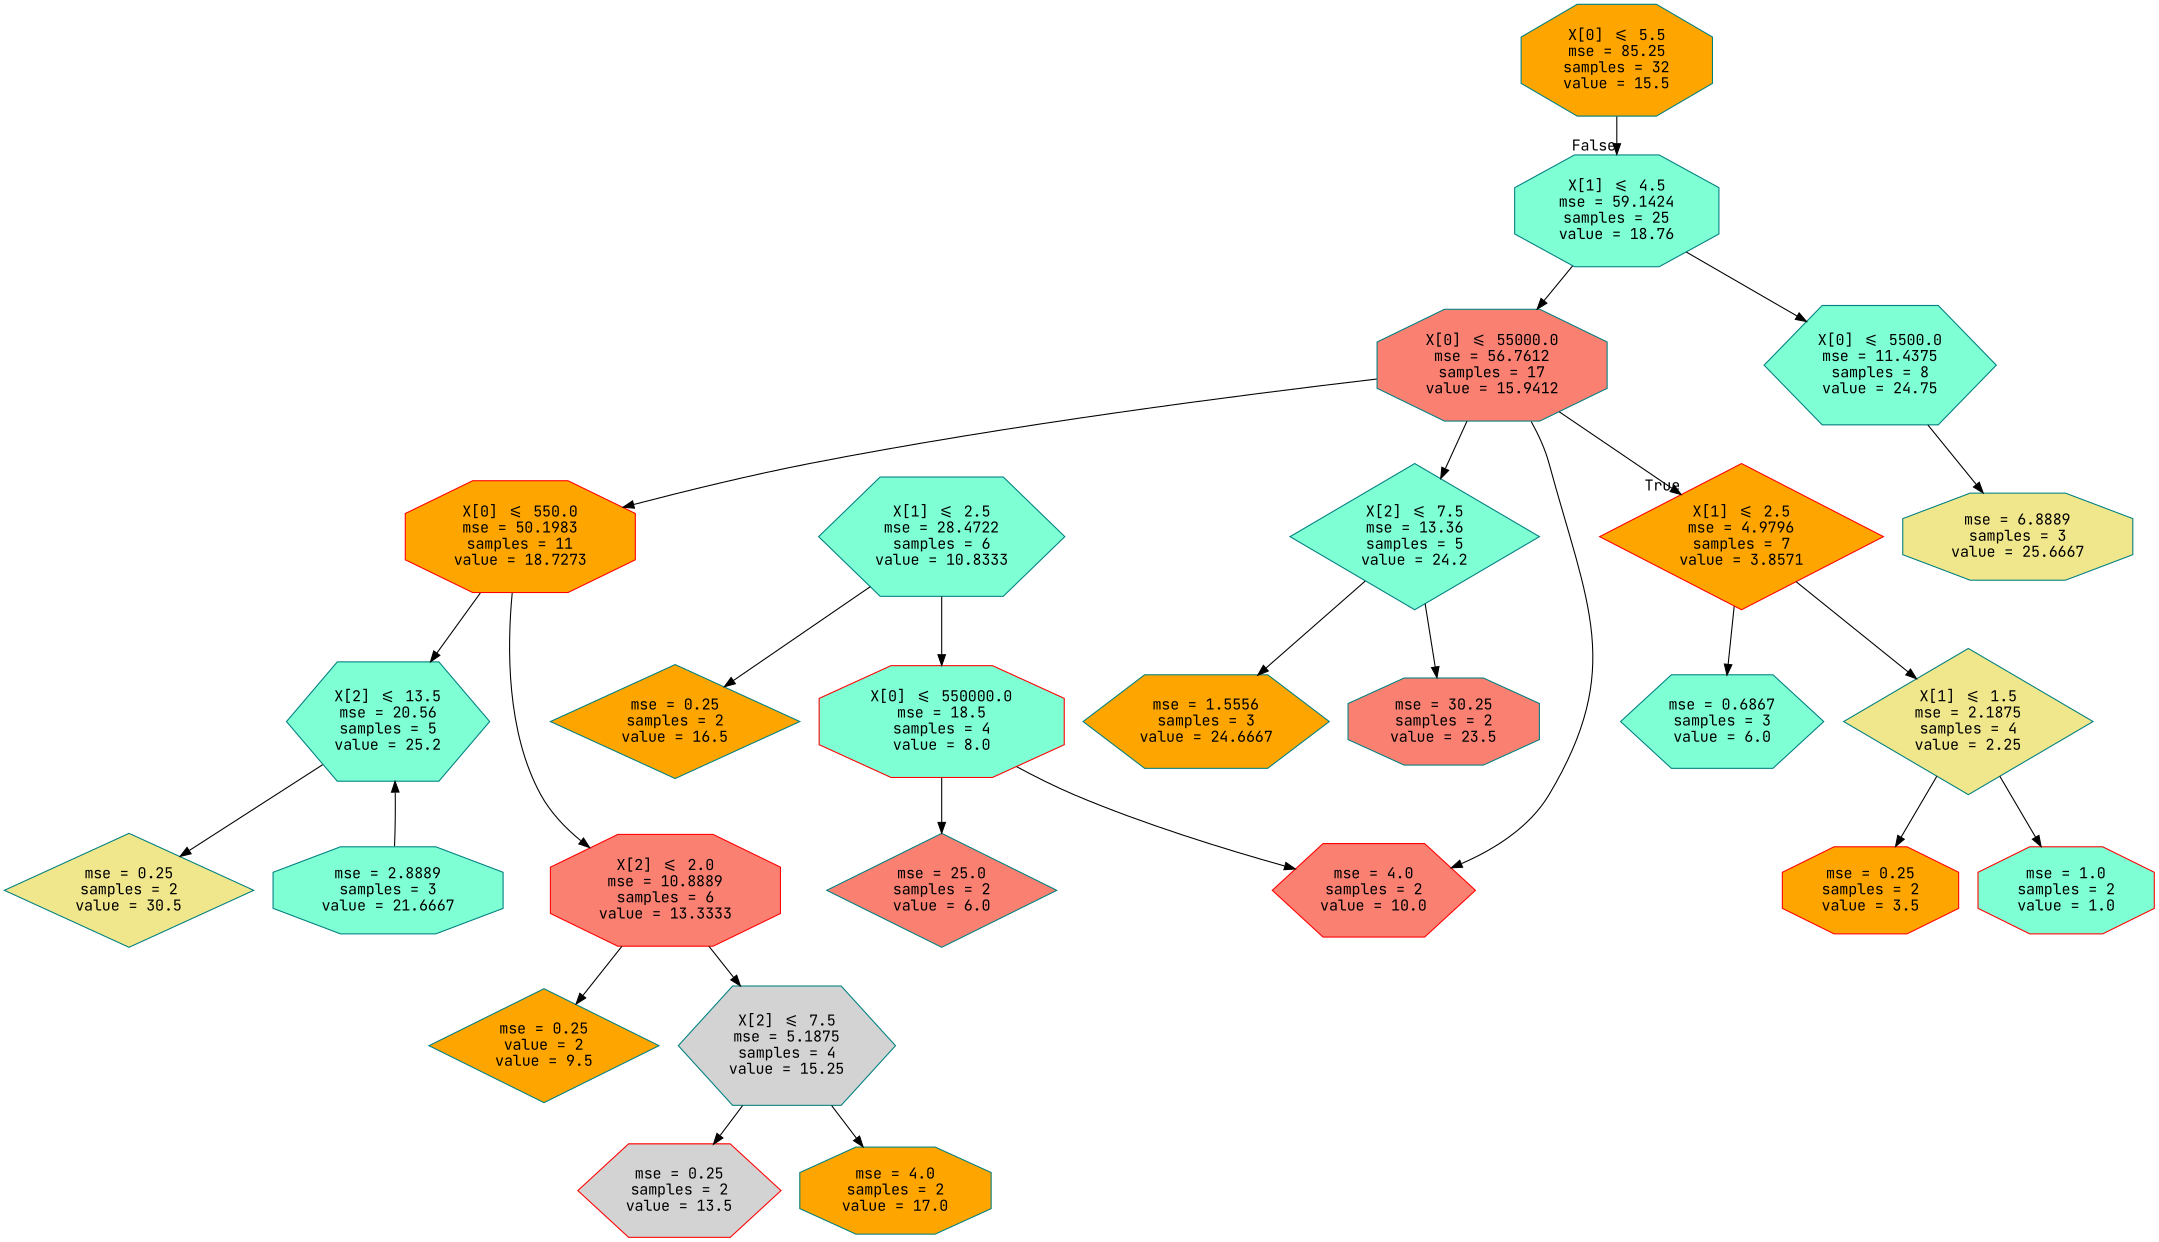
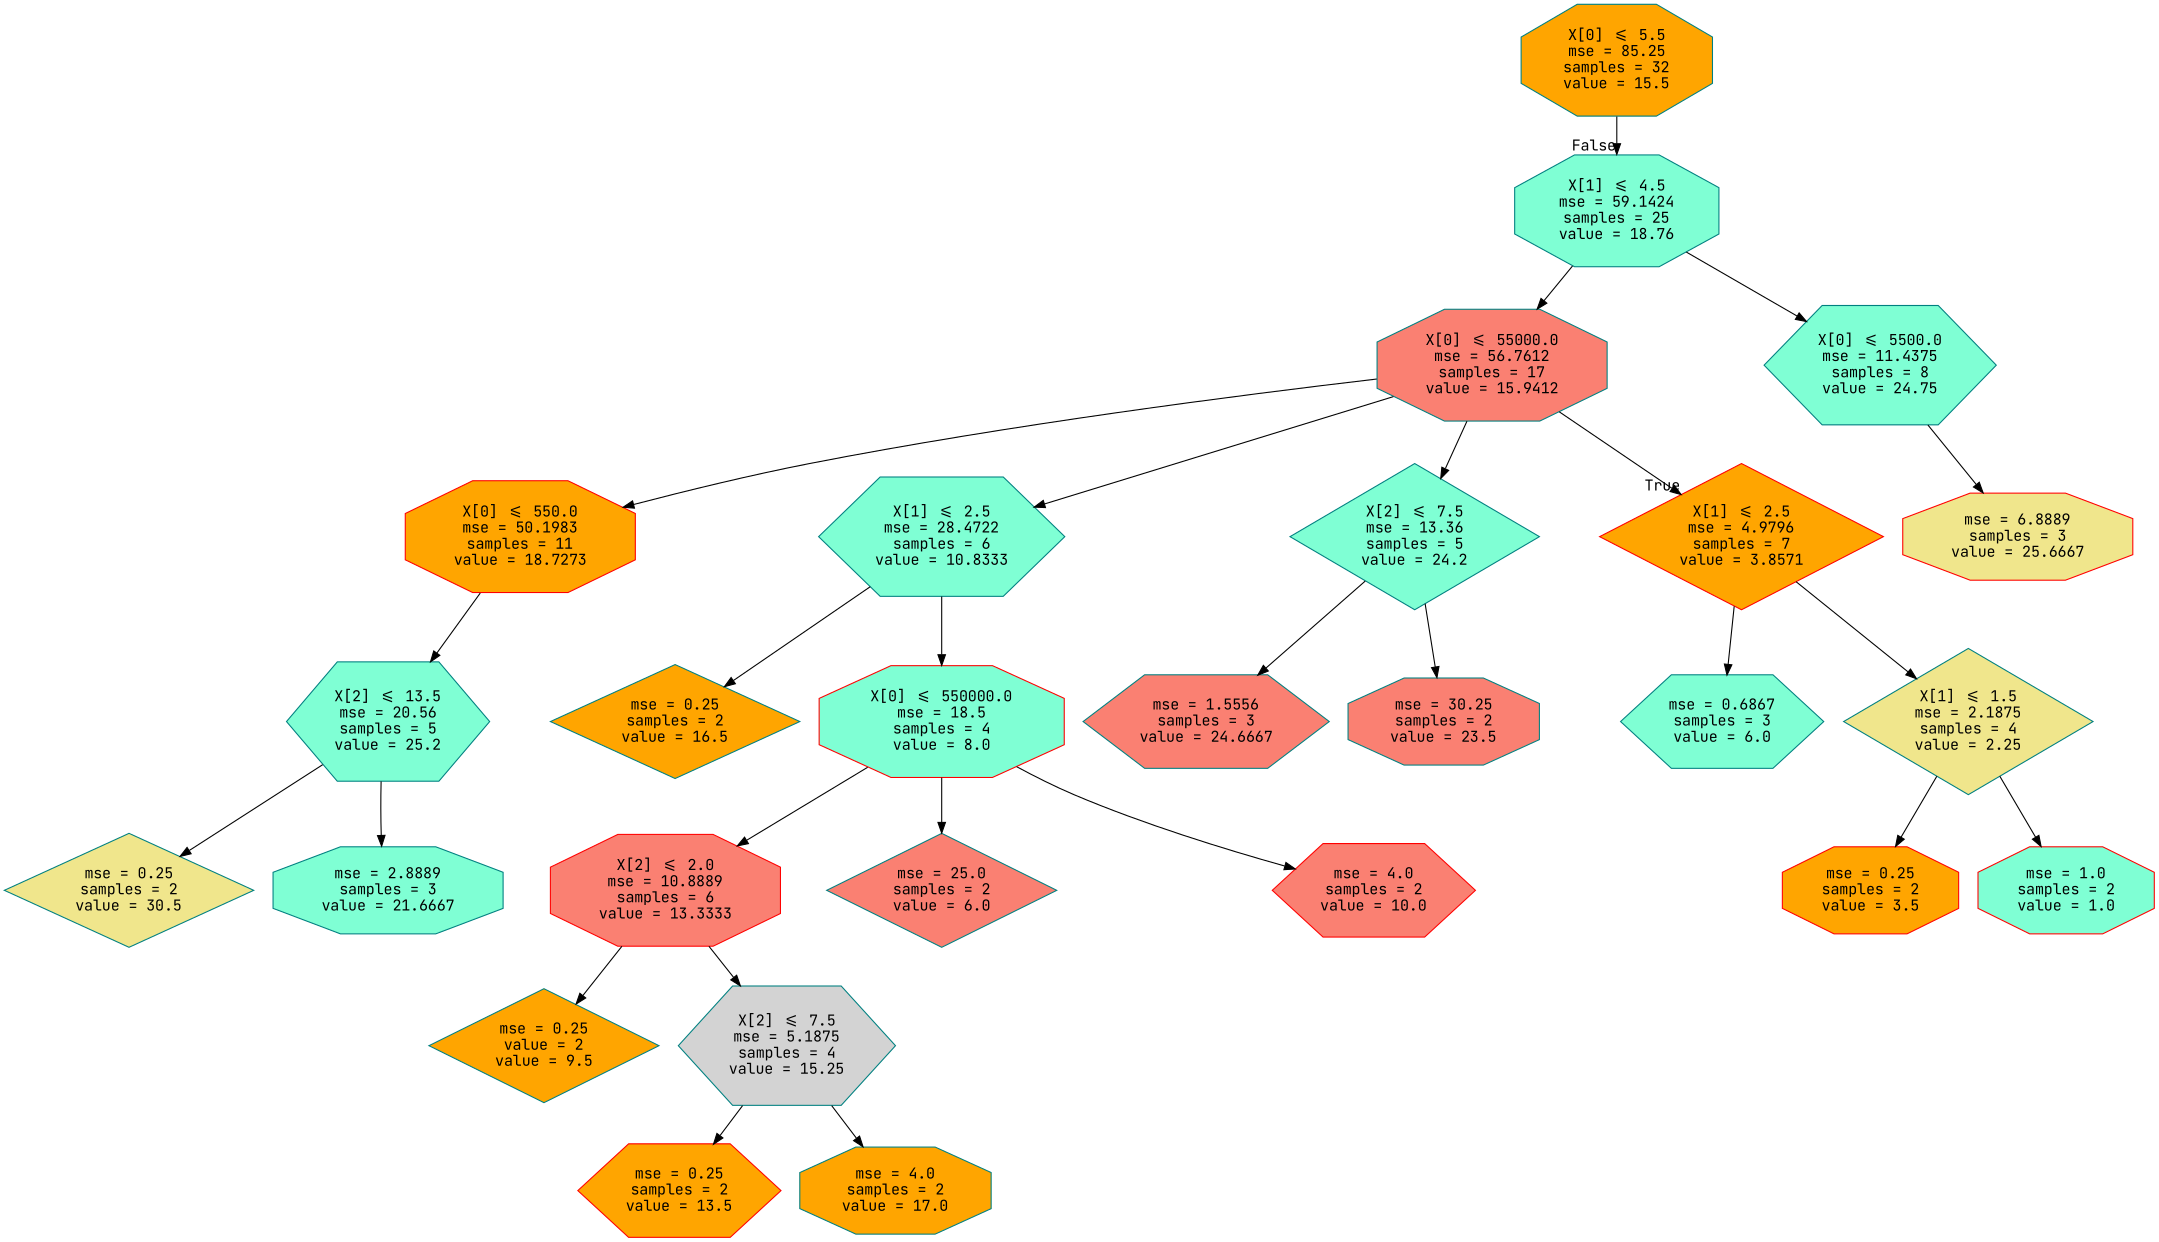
(2018, 537) -> (2018, 537)
(1592, 664) -> (1219, 450)
(1206, 722) -> (1206, 722)
(517, 726) -> (807, 804)
(395, 819) -> (381, 808)
(679, 1191) -> (679, 1191)
